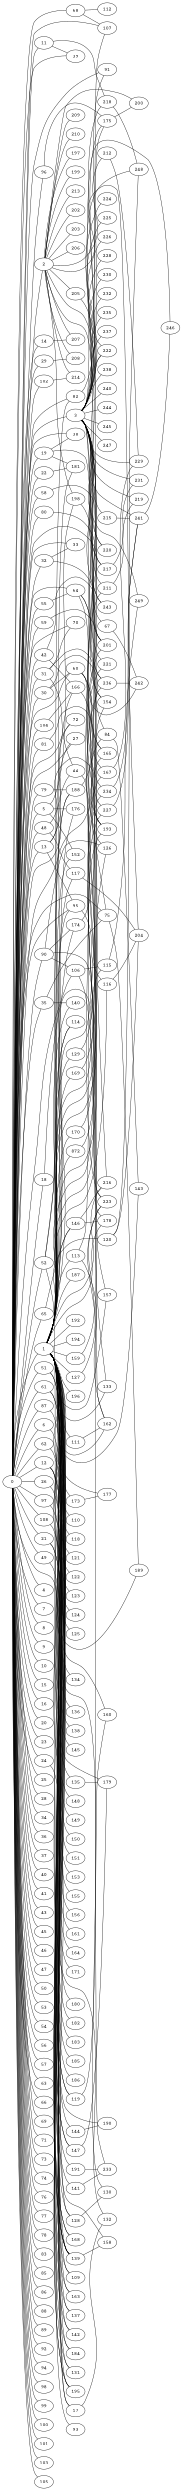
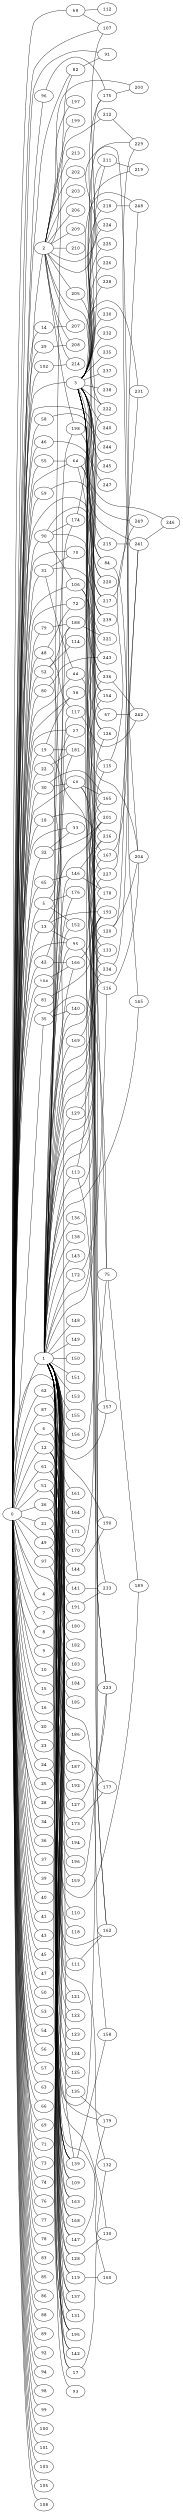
(44, 43) -> none
none -> (107, 620)
(130, 982) -> (129, 845)
(76, 1151) -> (76, 1275)
(56, 1185) -> none
(76, 1680) -> none
(60, 1937) -> none
